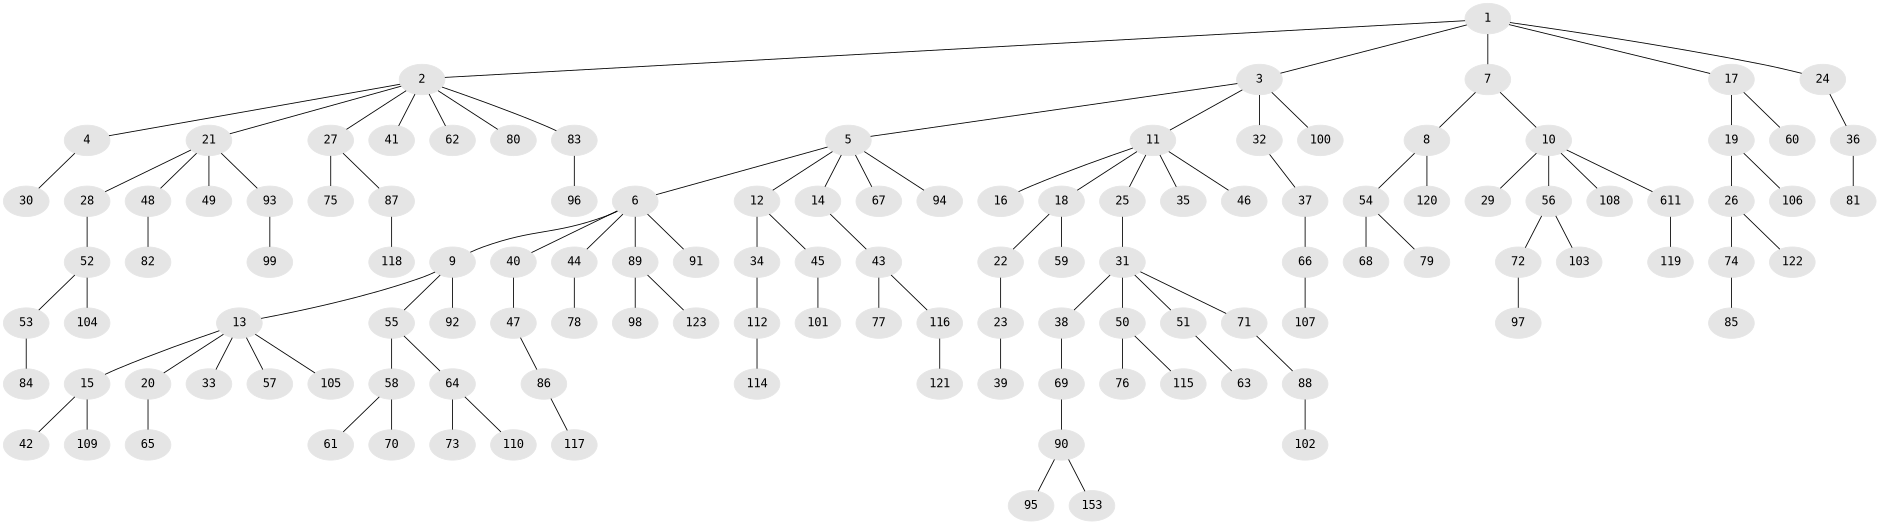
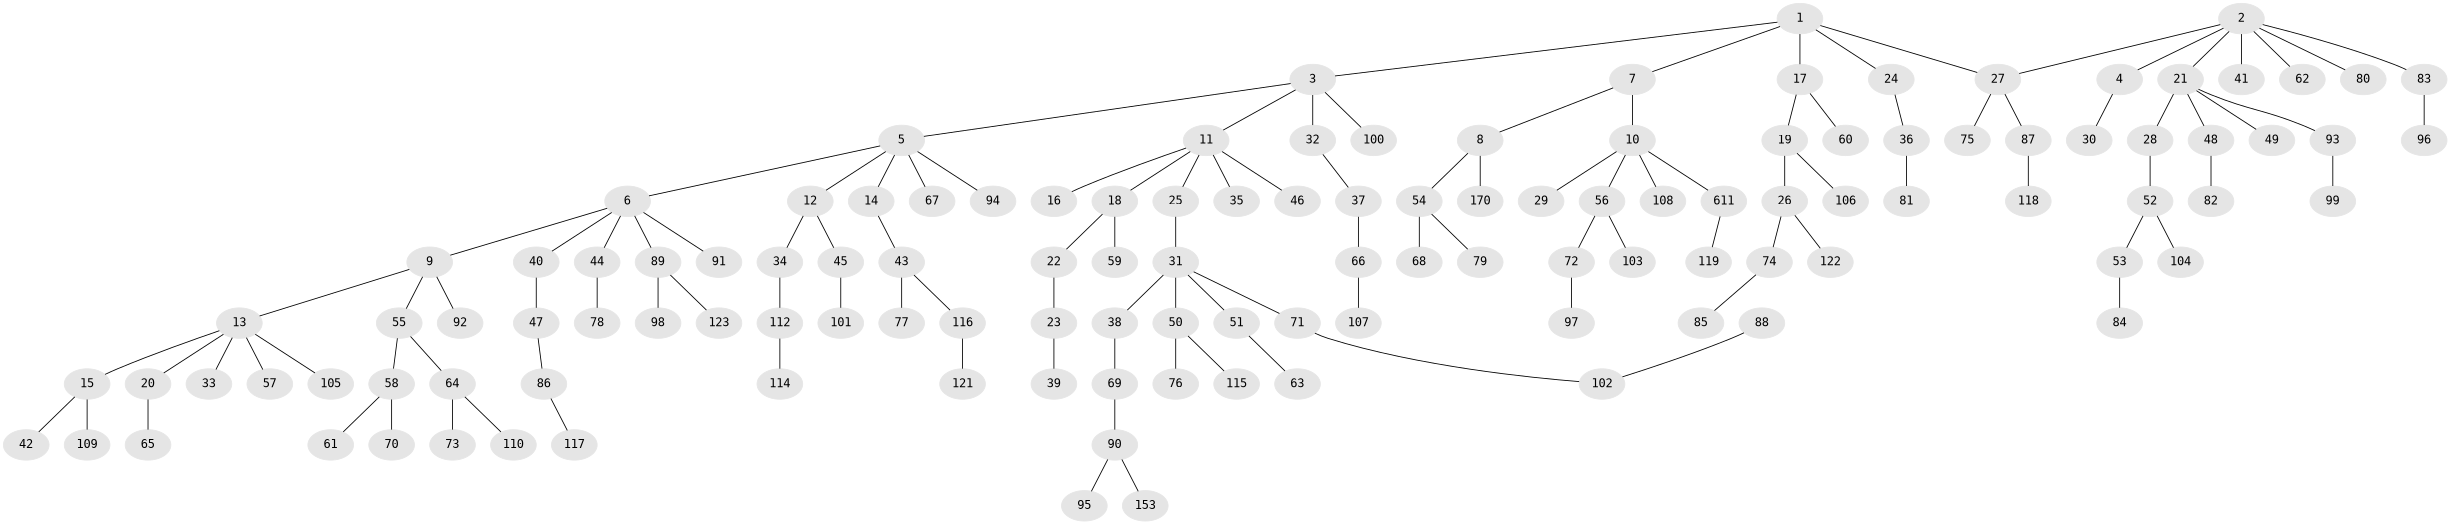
(955, 49) -> (1899, 49)
(1427, 201) -> (1480, 201)
(1275, 353) -> (1445, 365)
